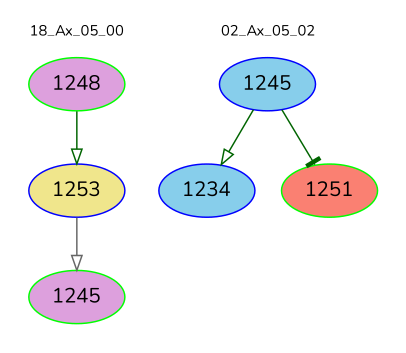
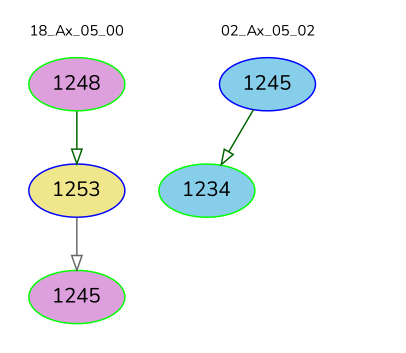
(207, 191) -> (207, 191)
(330, 191) -> none
